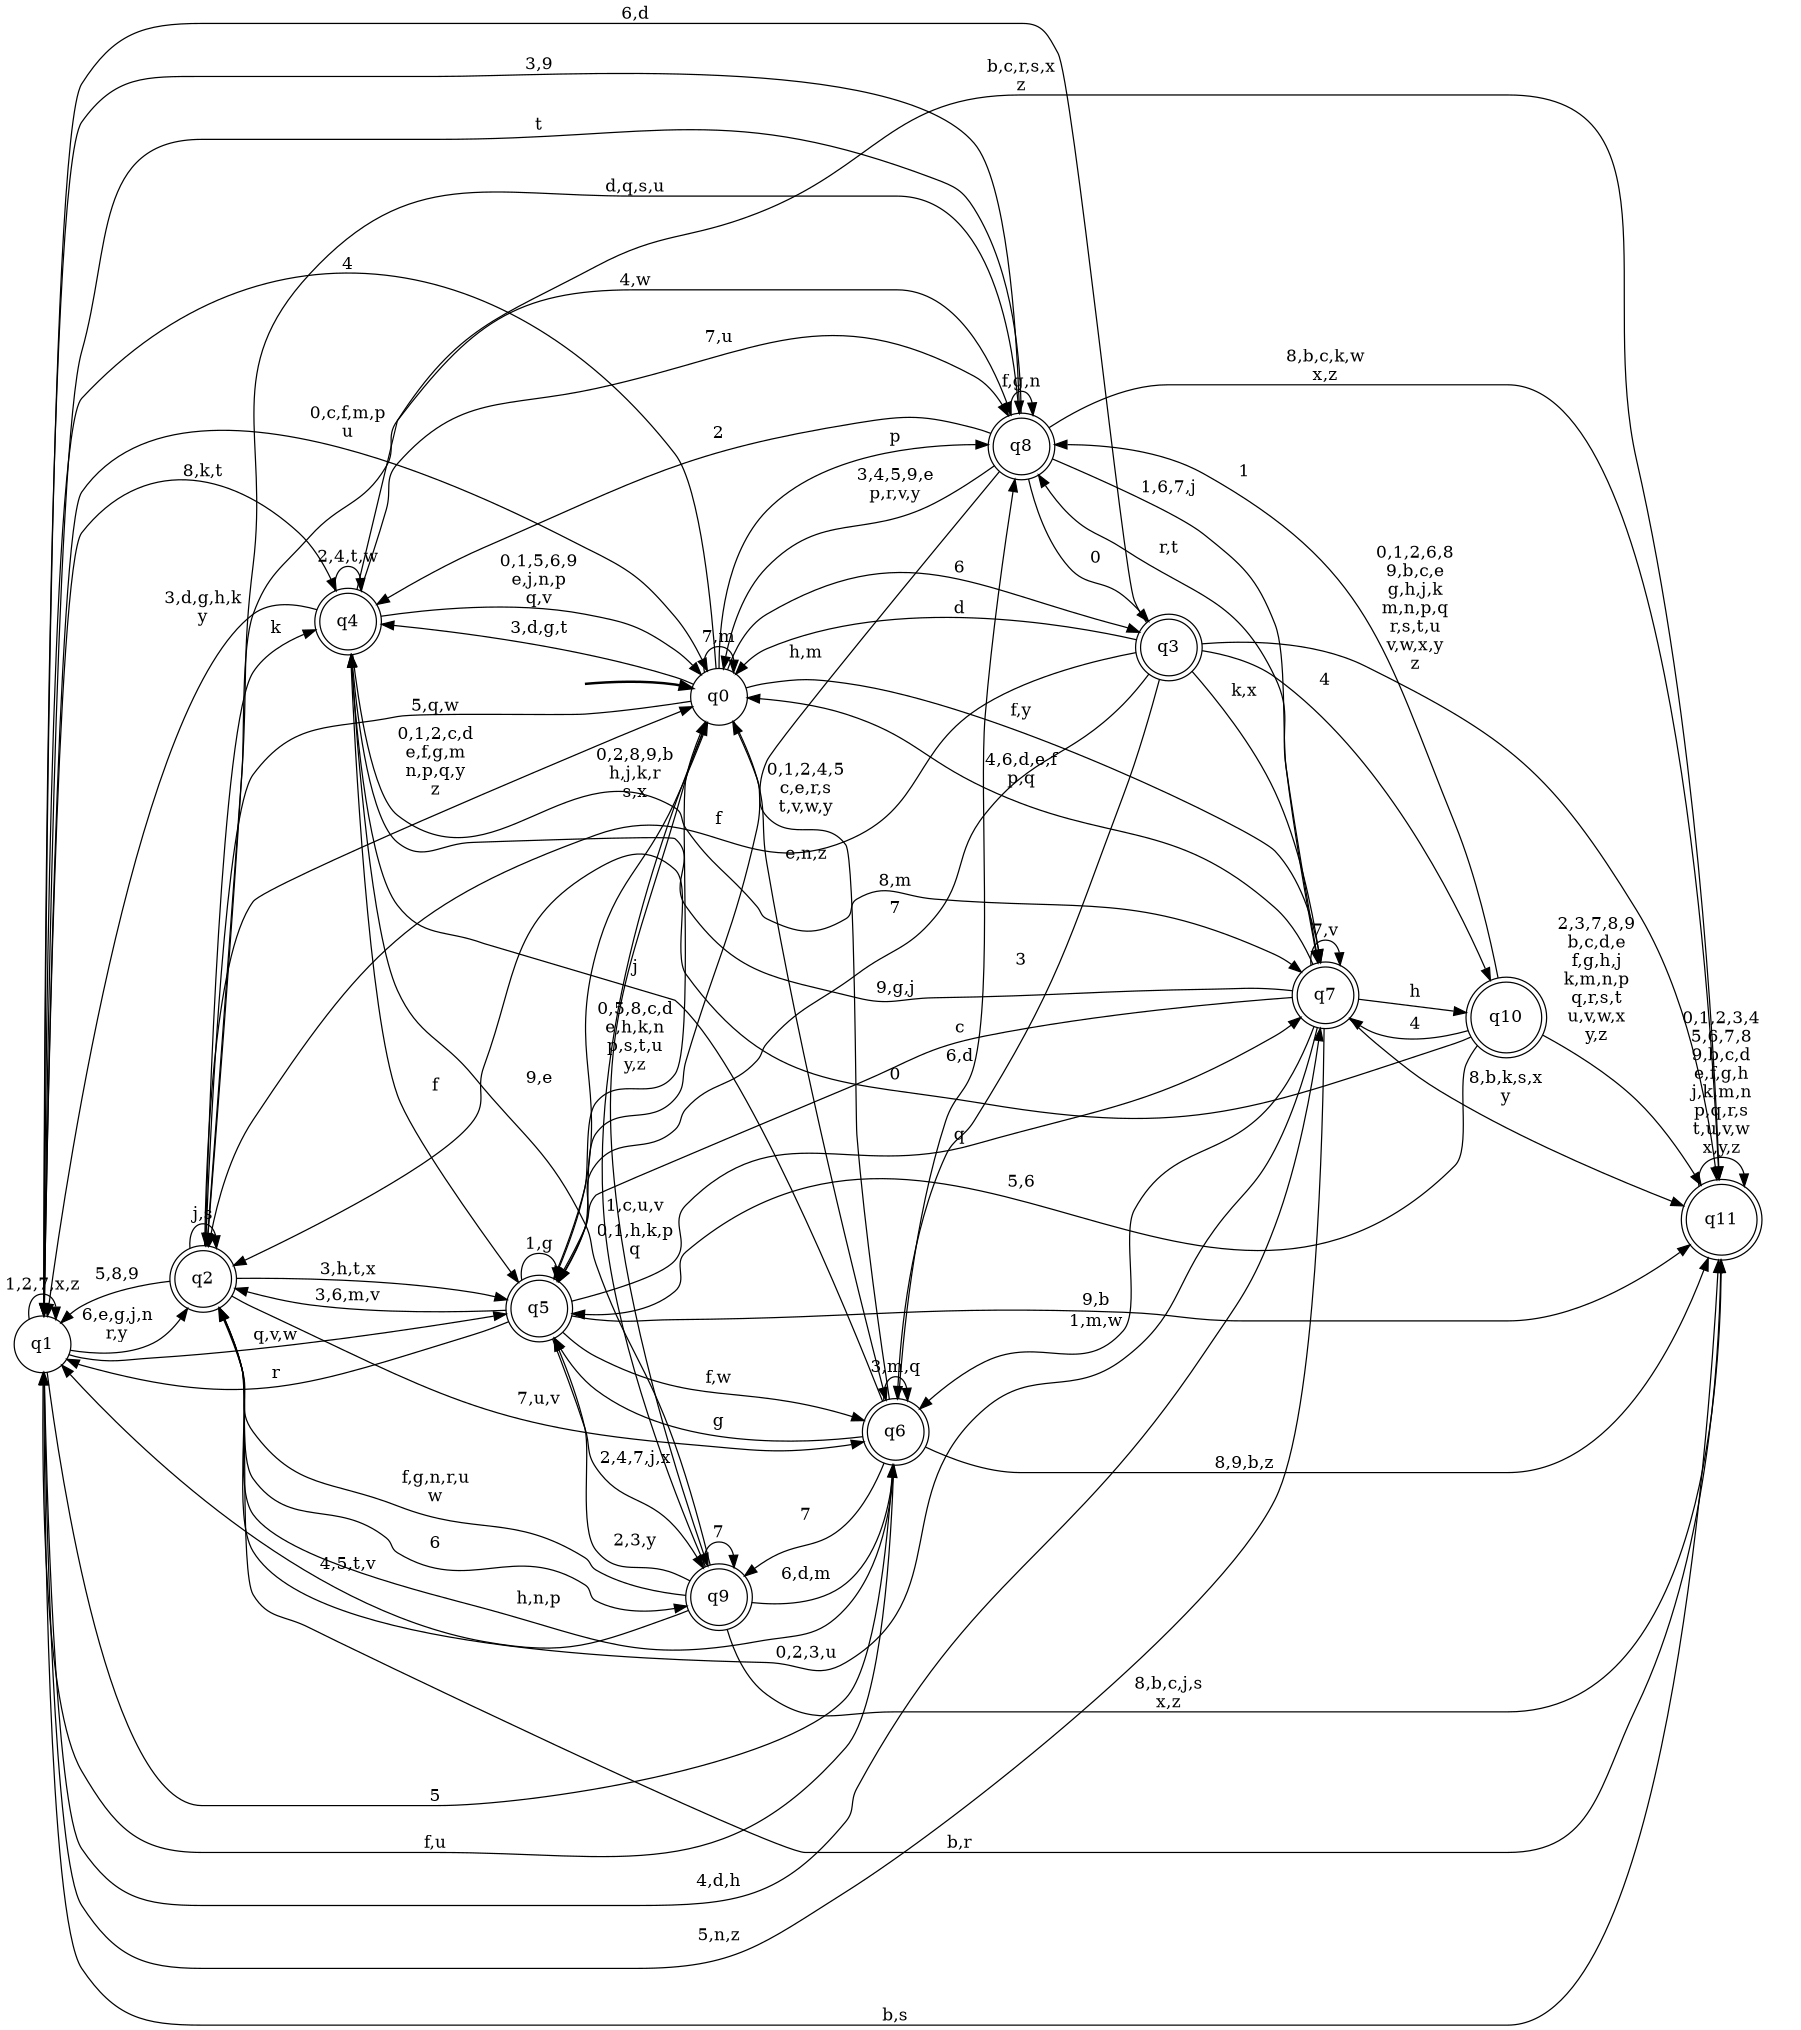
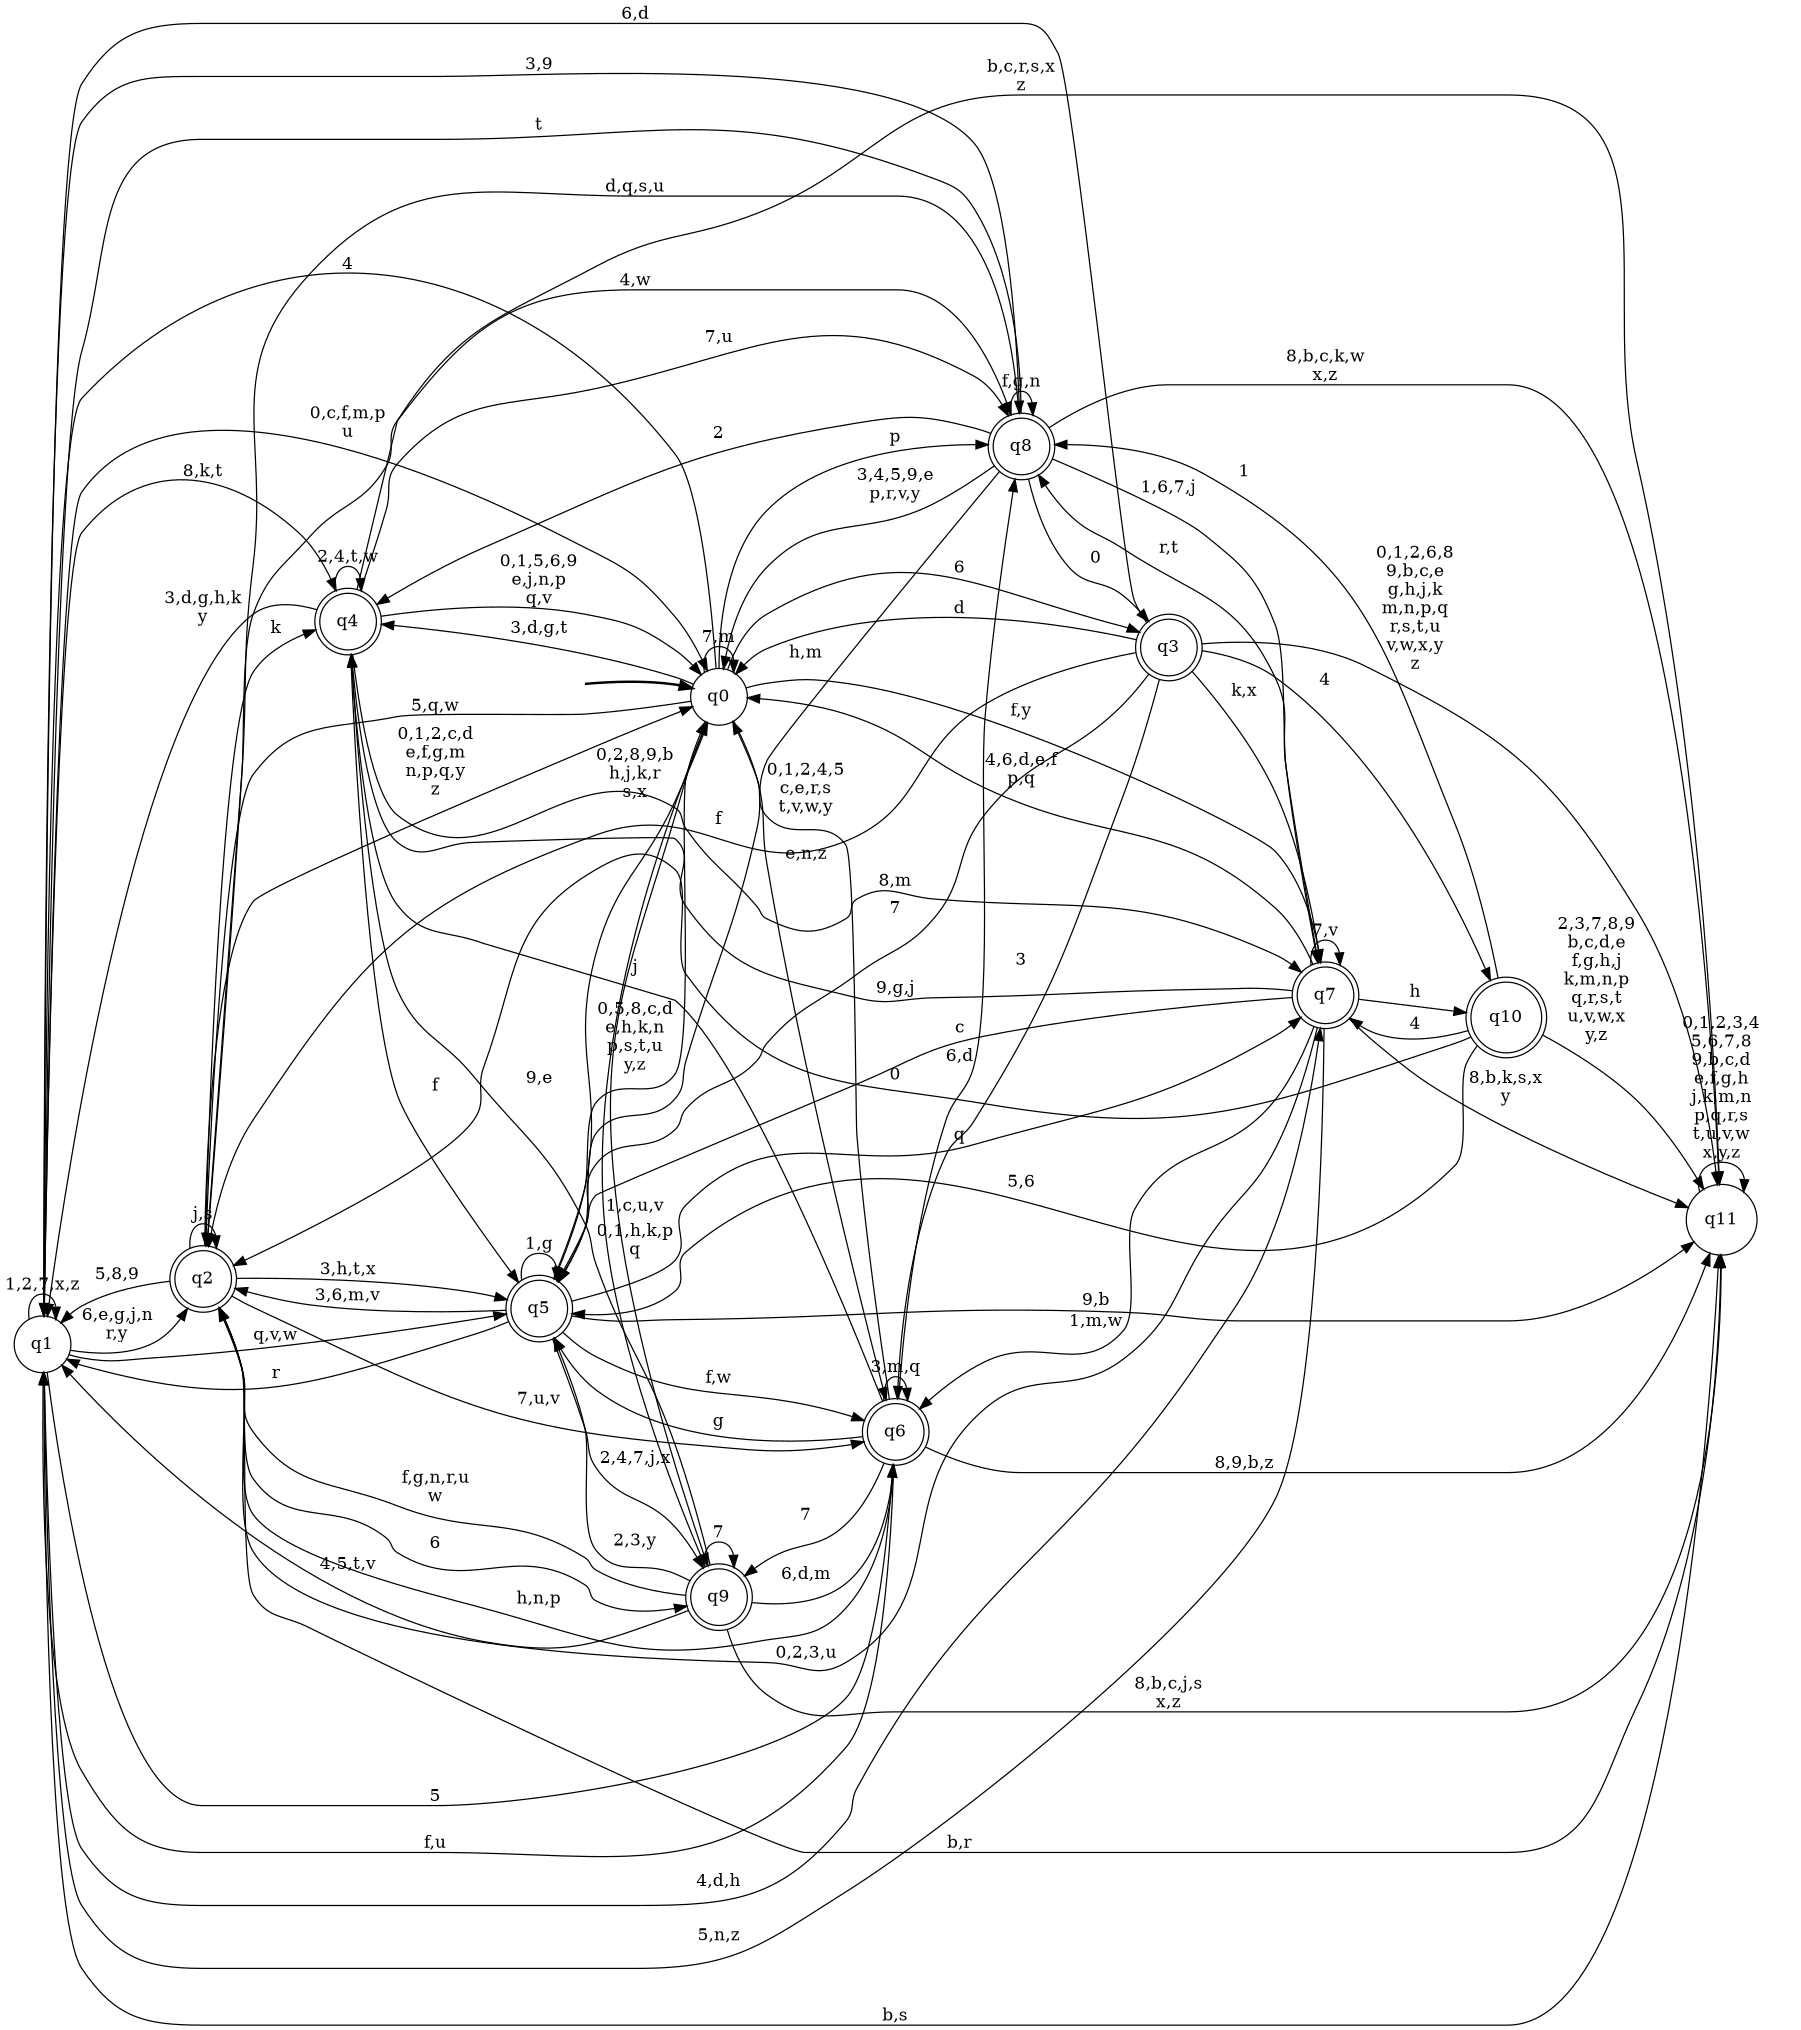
(1722, 1220) -> (1722, 1220)
